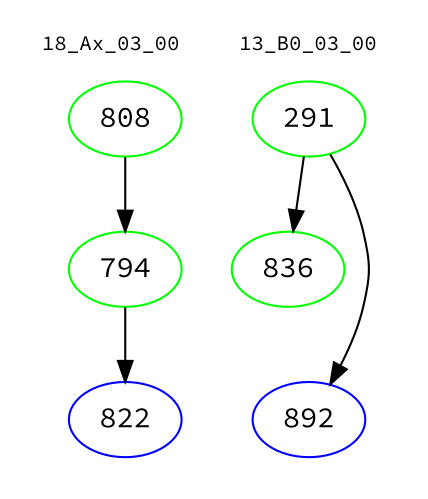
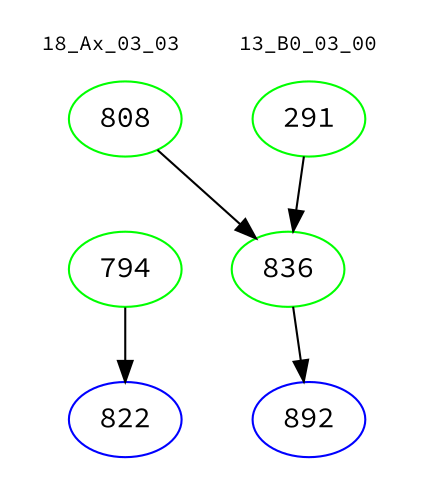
(112, 45) -> (112, 45)
(125, 184) -> (184, 174)
(368, 259) -> (297, 334)
